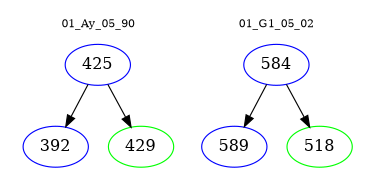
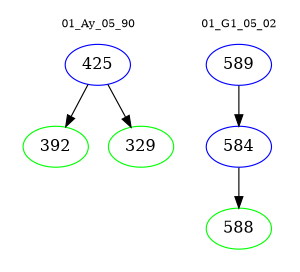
(258, 100) -> (239, 100)
(56, 147) -> (56, 147)
(141, 147) -> (141, 147)
(320, 147) -> (239, 229)
